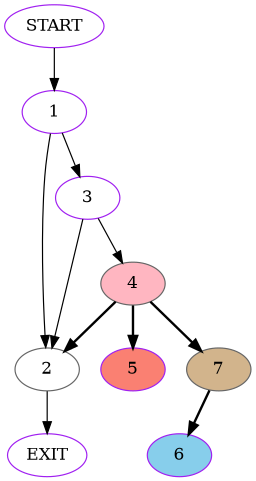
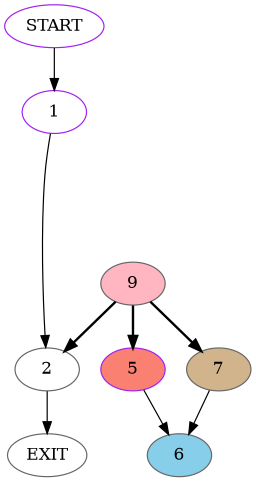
(88, 198) -> none
(133, 284) -> (133, 284)
none -> (153, 407)
(202, 407) -> (202, 407)
(47, 455) -> (47, 455)
(179, 455) -> (179, 455)
